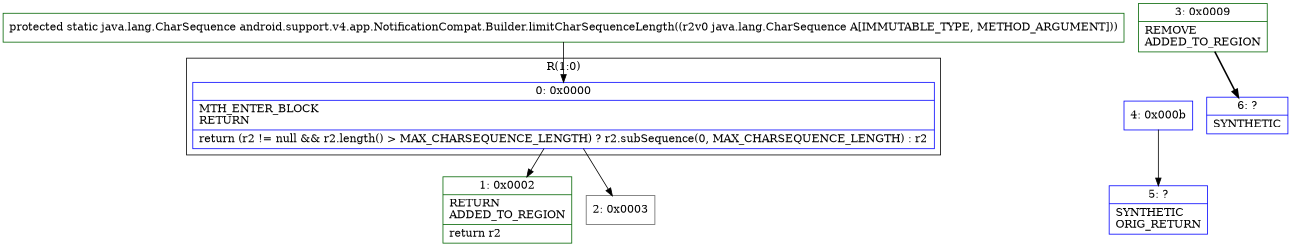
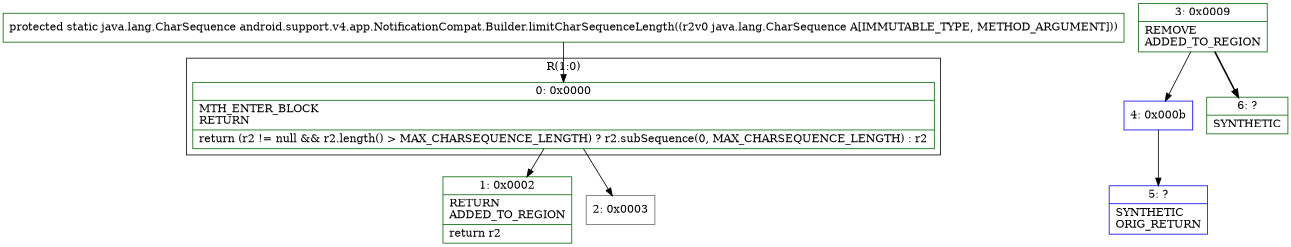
none -> (1180, 73)
(564, 116) -> (564, 116)
(1247, 116) -> (1247, 116)
